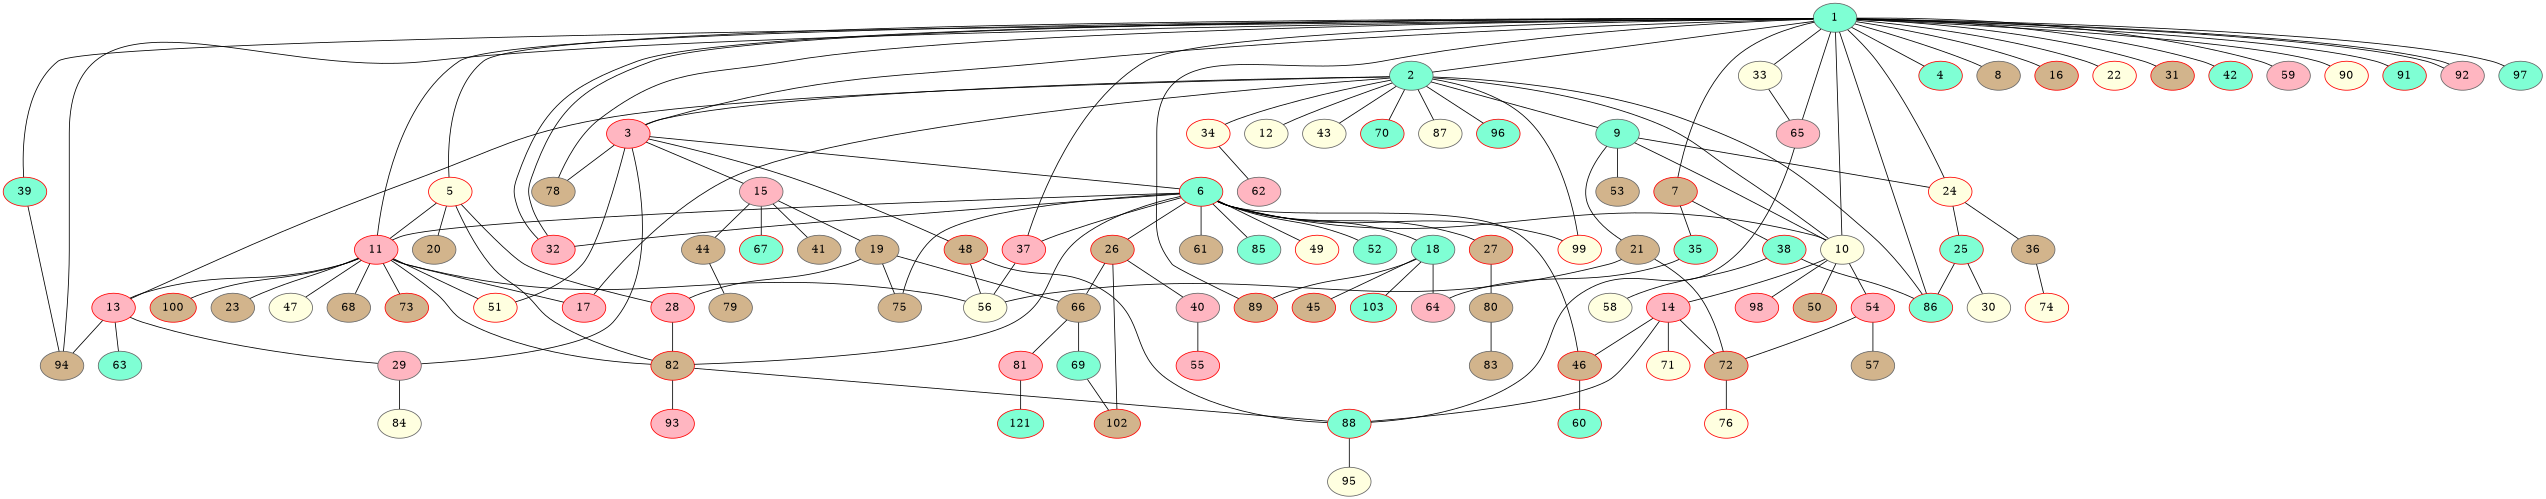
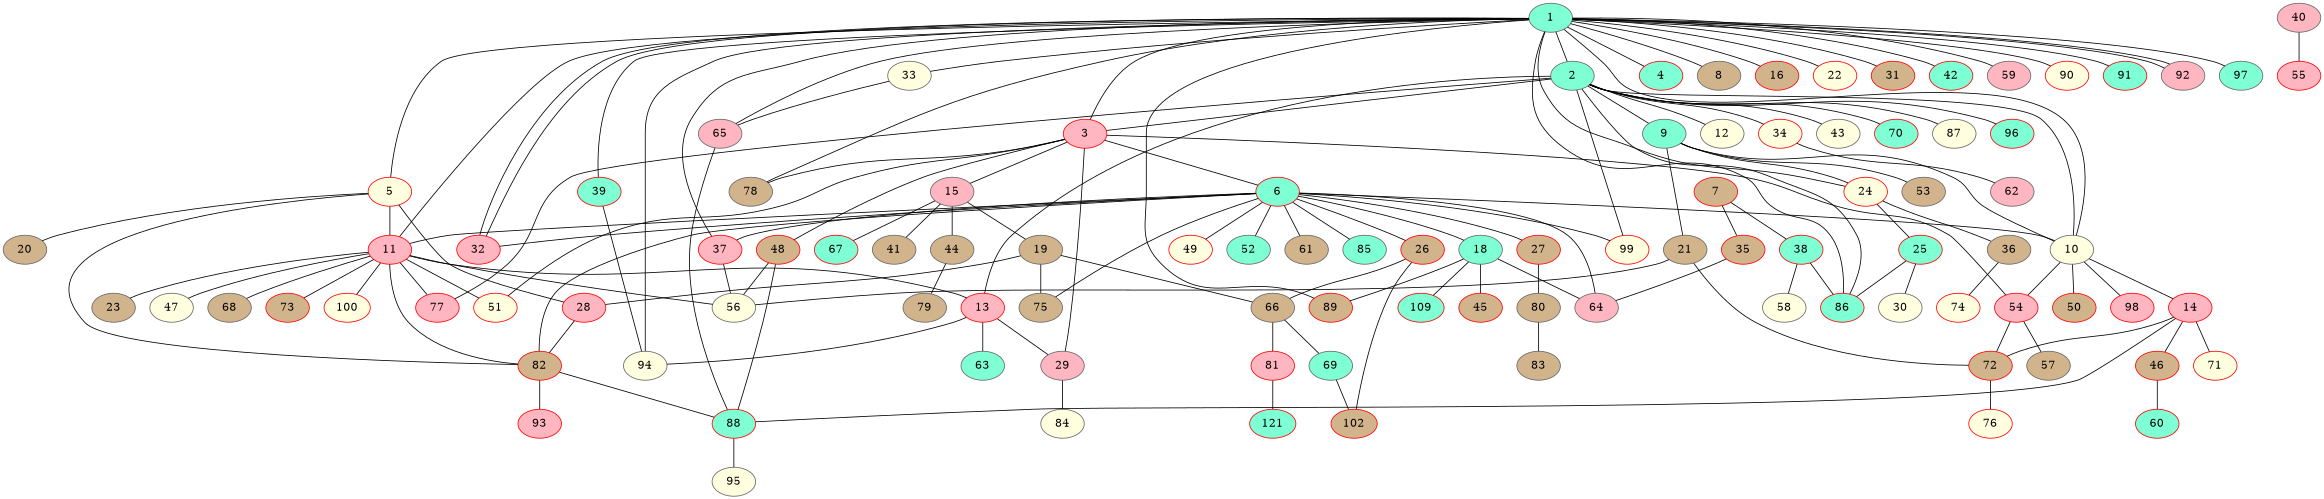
(1719, 75) -> none
none -> (1551, 157)
(1436, 215) -> (1468, 206)
(1696, 250) -> (1743, 250)
(1155, 279) -> none
(173, 308) -> (347, 308)
(584, 308) -> (437, 308)
(1373, 308) -> (1421, 308)
(62, 366) -> (645, 366)
